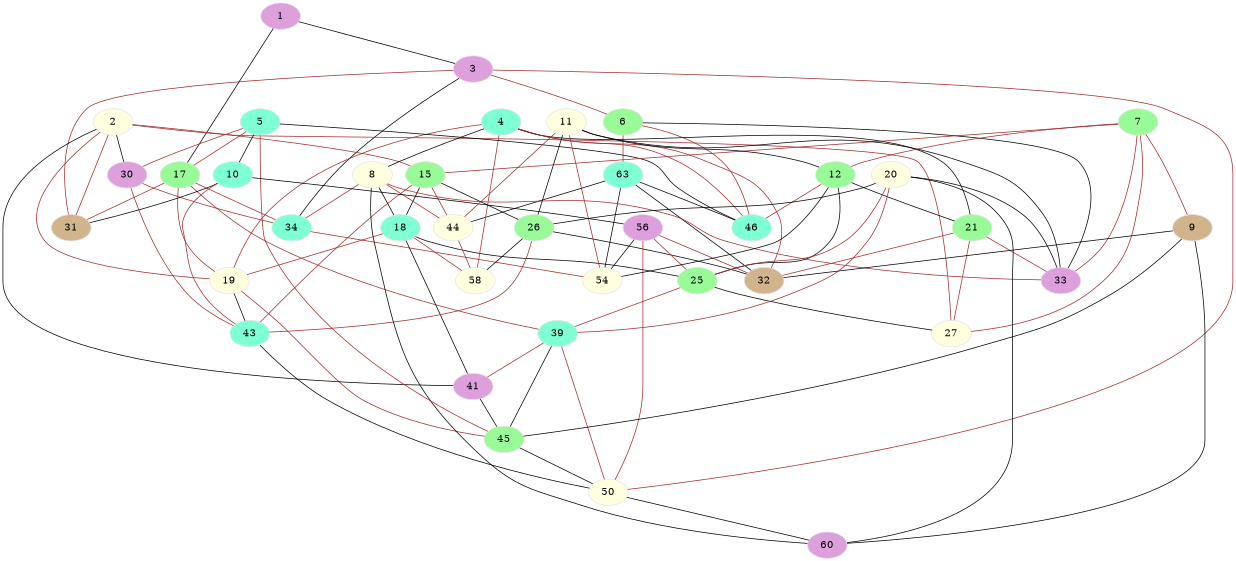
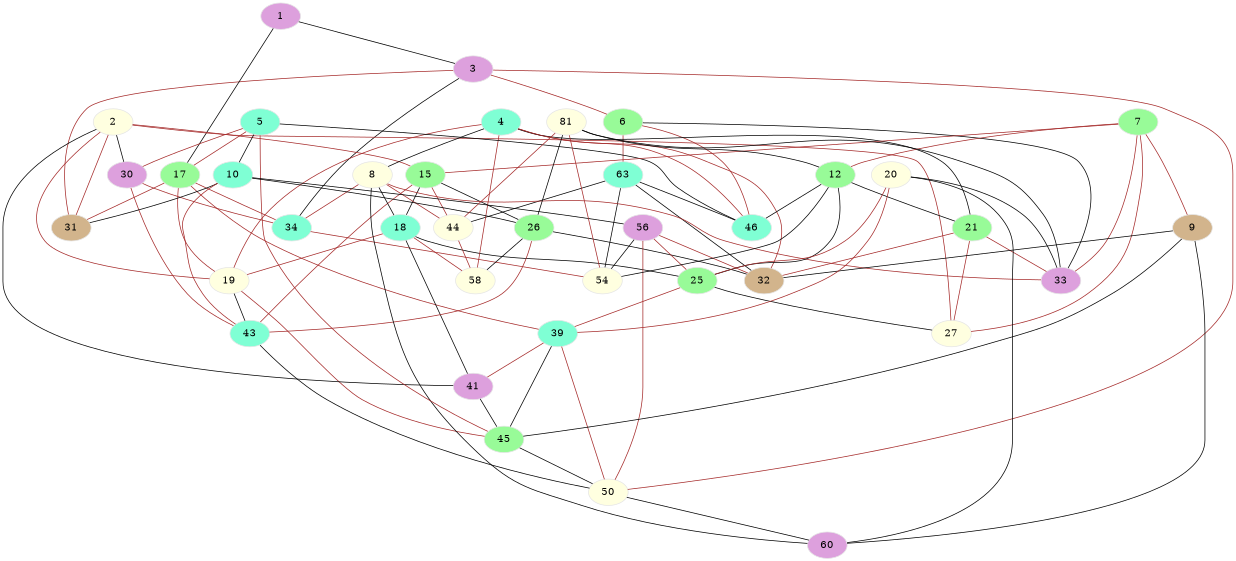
(566, 122) -> (566, 122)
(803, 195) -> (794, 201)
(723, 207) -> (378, 197)
